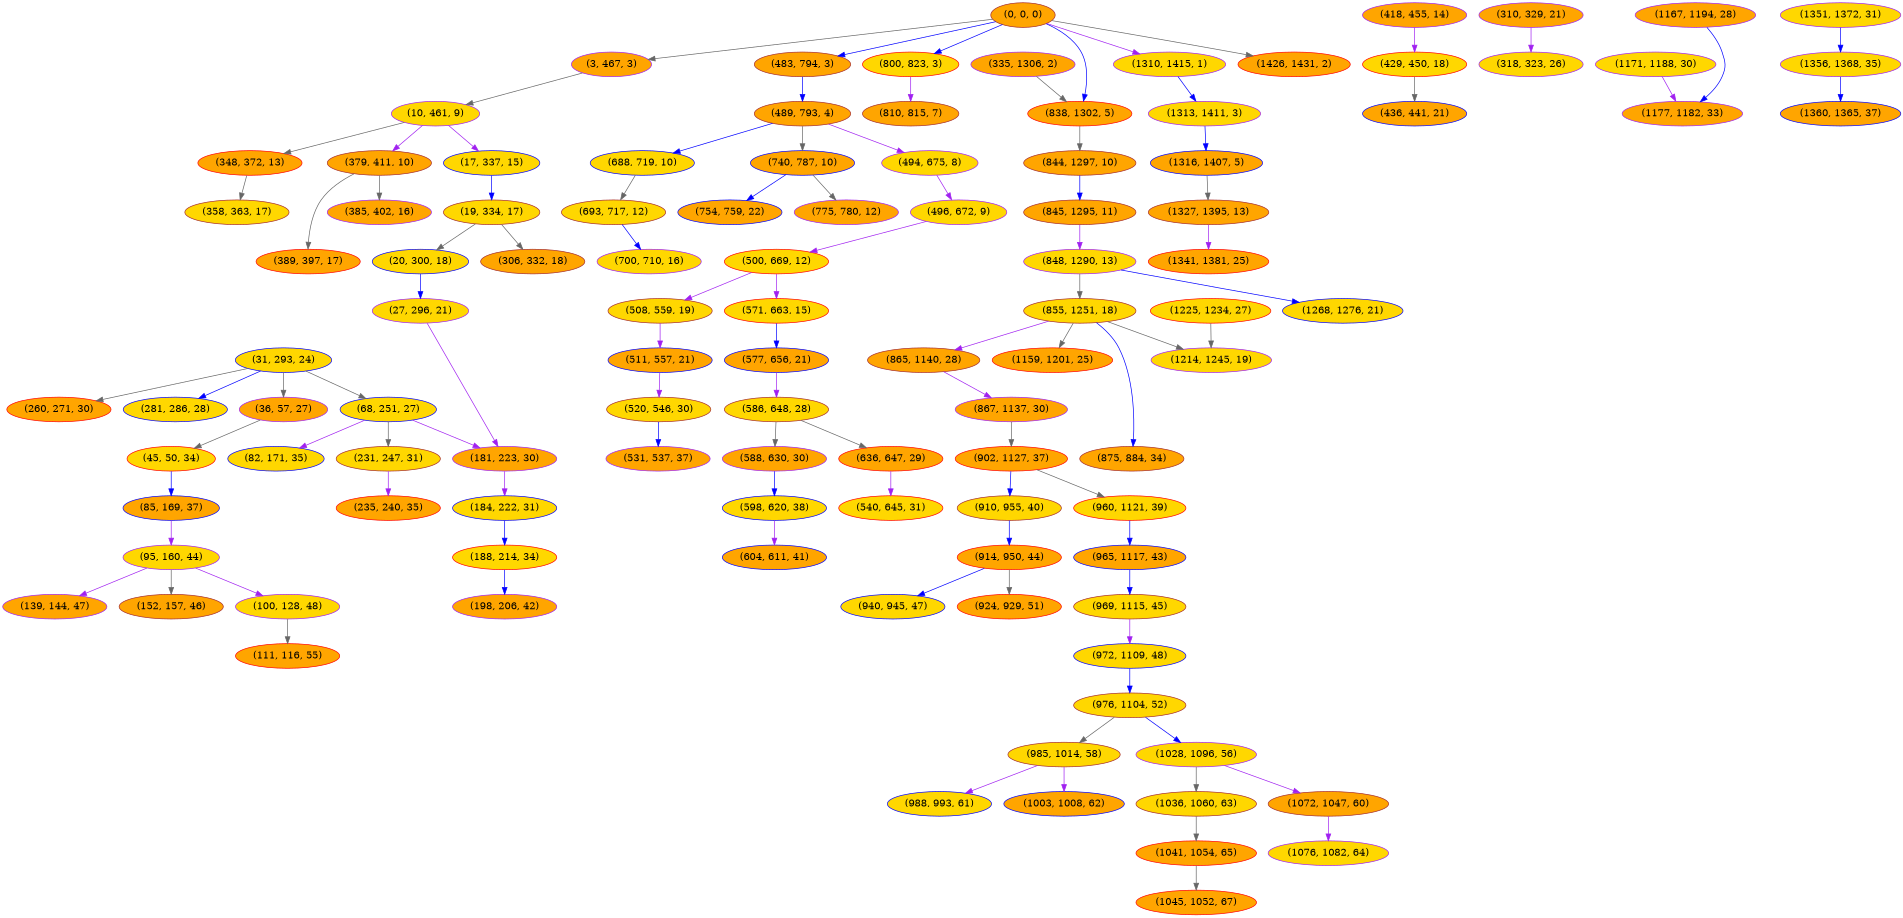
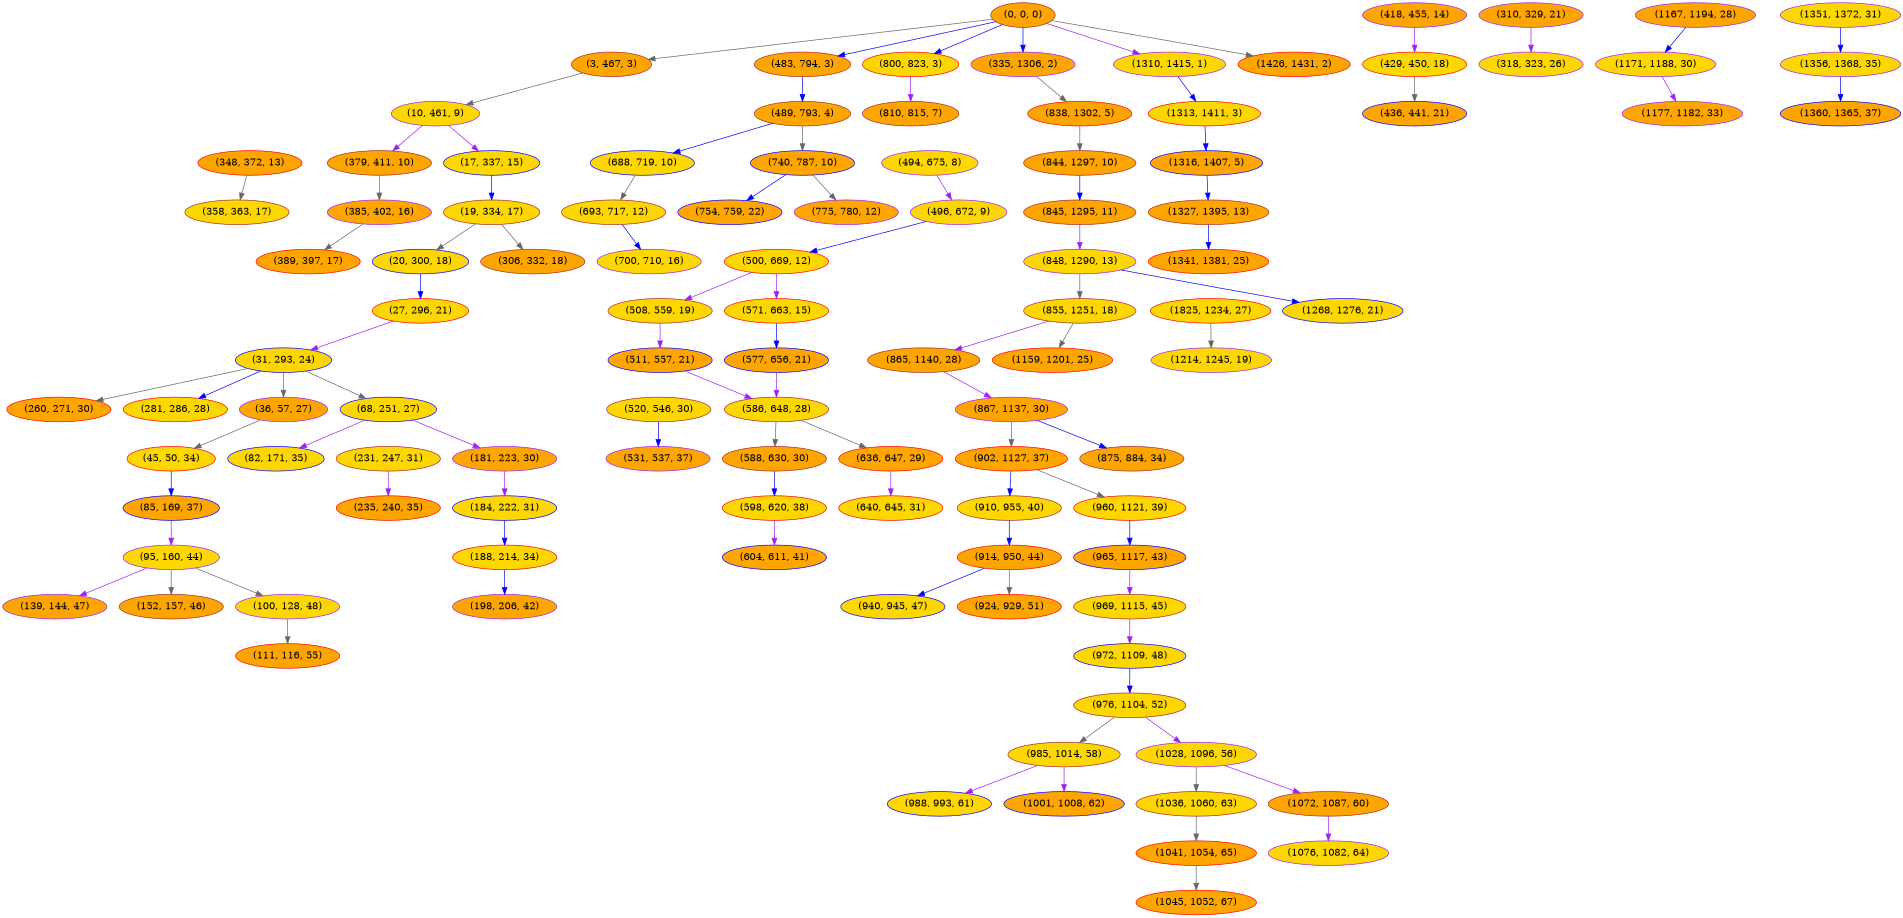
(1081, 51) -> (1023, 36)
(1725, 63) -> (1678, 37)
(611, 64) -> (611, 64)
(1204, 114) -> (1204, 114)
(347, 137) -> none
(863, 137) -> none
(1207, 184) -> (1207, 184)
(321, 201) -> (347, 235)
(1209, 234) -> (1209, 234)
(872, 236) -> (872, 236)
(420, 311) -> (420, 311)
(1211, 311) -> (1211, 311)
(1142, 334) -> none
(1129, 376) -> (1069, 433)
(660, 381) -> (715, 384)
(461, 382) -> (355, 334)
(175, 409) -> (175, 409)
(388, 431) -> none
(774, 459) -> (774, 459)
(774, 508) -> (774, 508)
(891, 508) -> (891, 508)
(1130, 579) -> (1130, 579)
(226, 581) -> (226, 581)
(1160, 728) -> (1160, 728)
(1064, 804) -> (1064, 804)
(1328, 804) -> (1328, 804)
